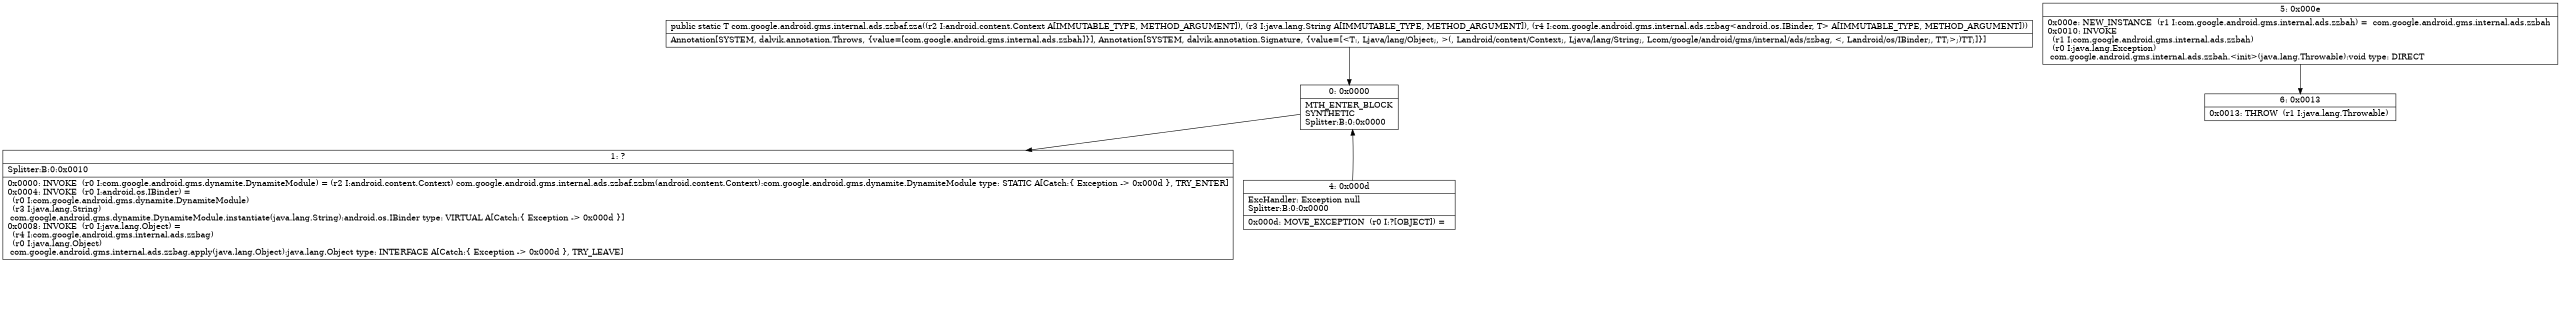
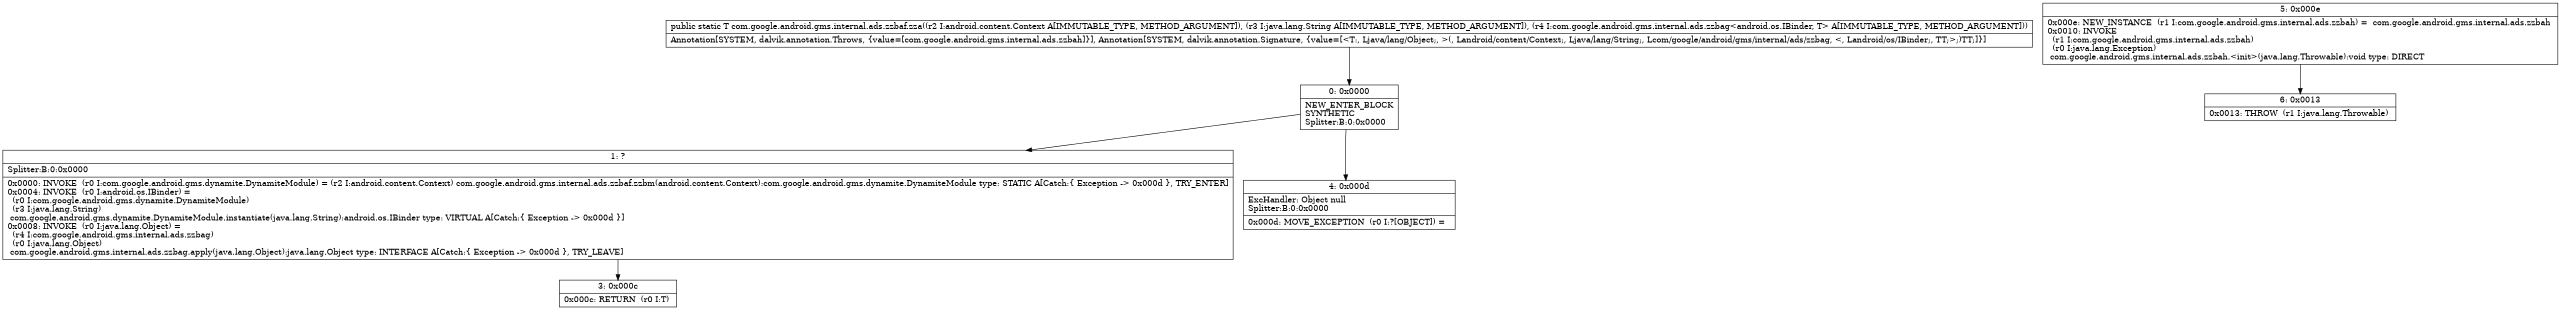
(1349, 105) -> (1349, 105)
(1353, 158) -> (1345, 152)
(48, 170) -> (48, 170)
(1304, 200) -> (1297, 200)
none -> (618, 294)
